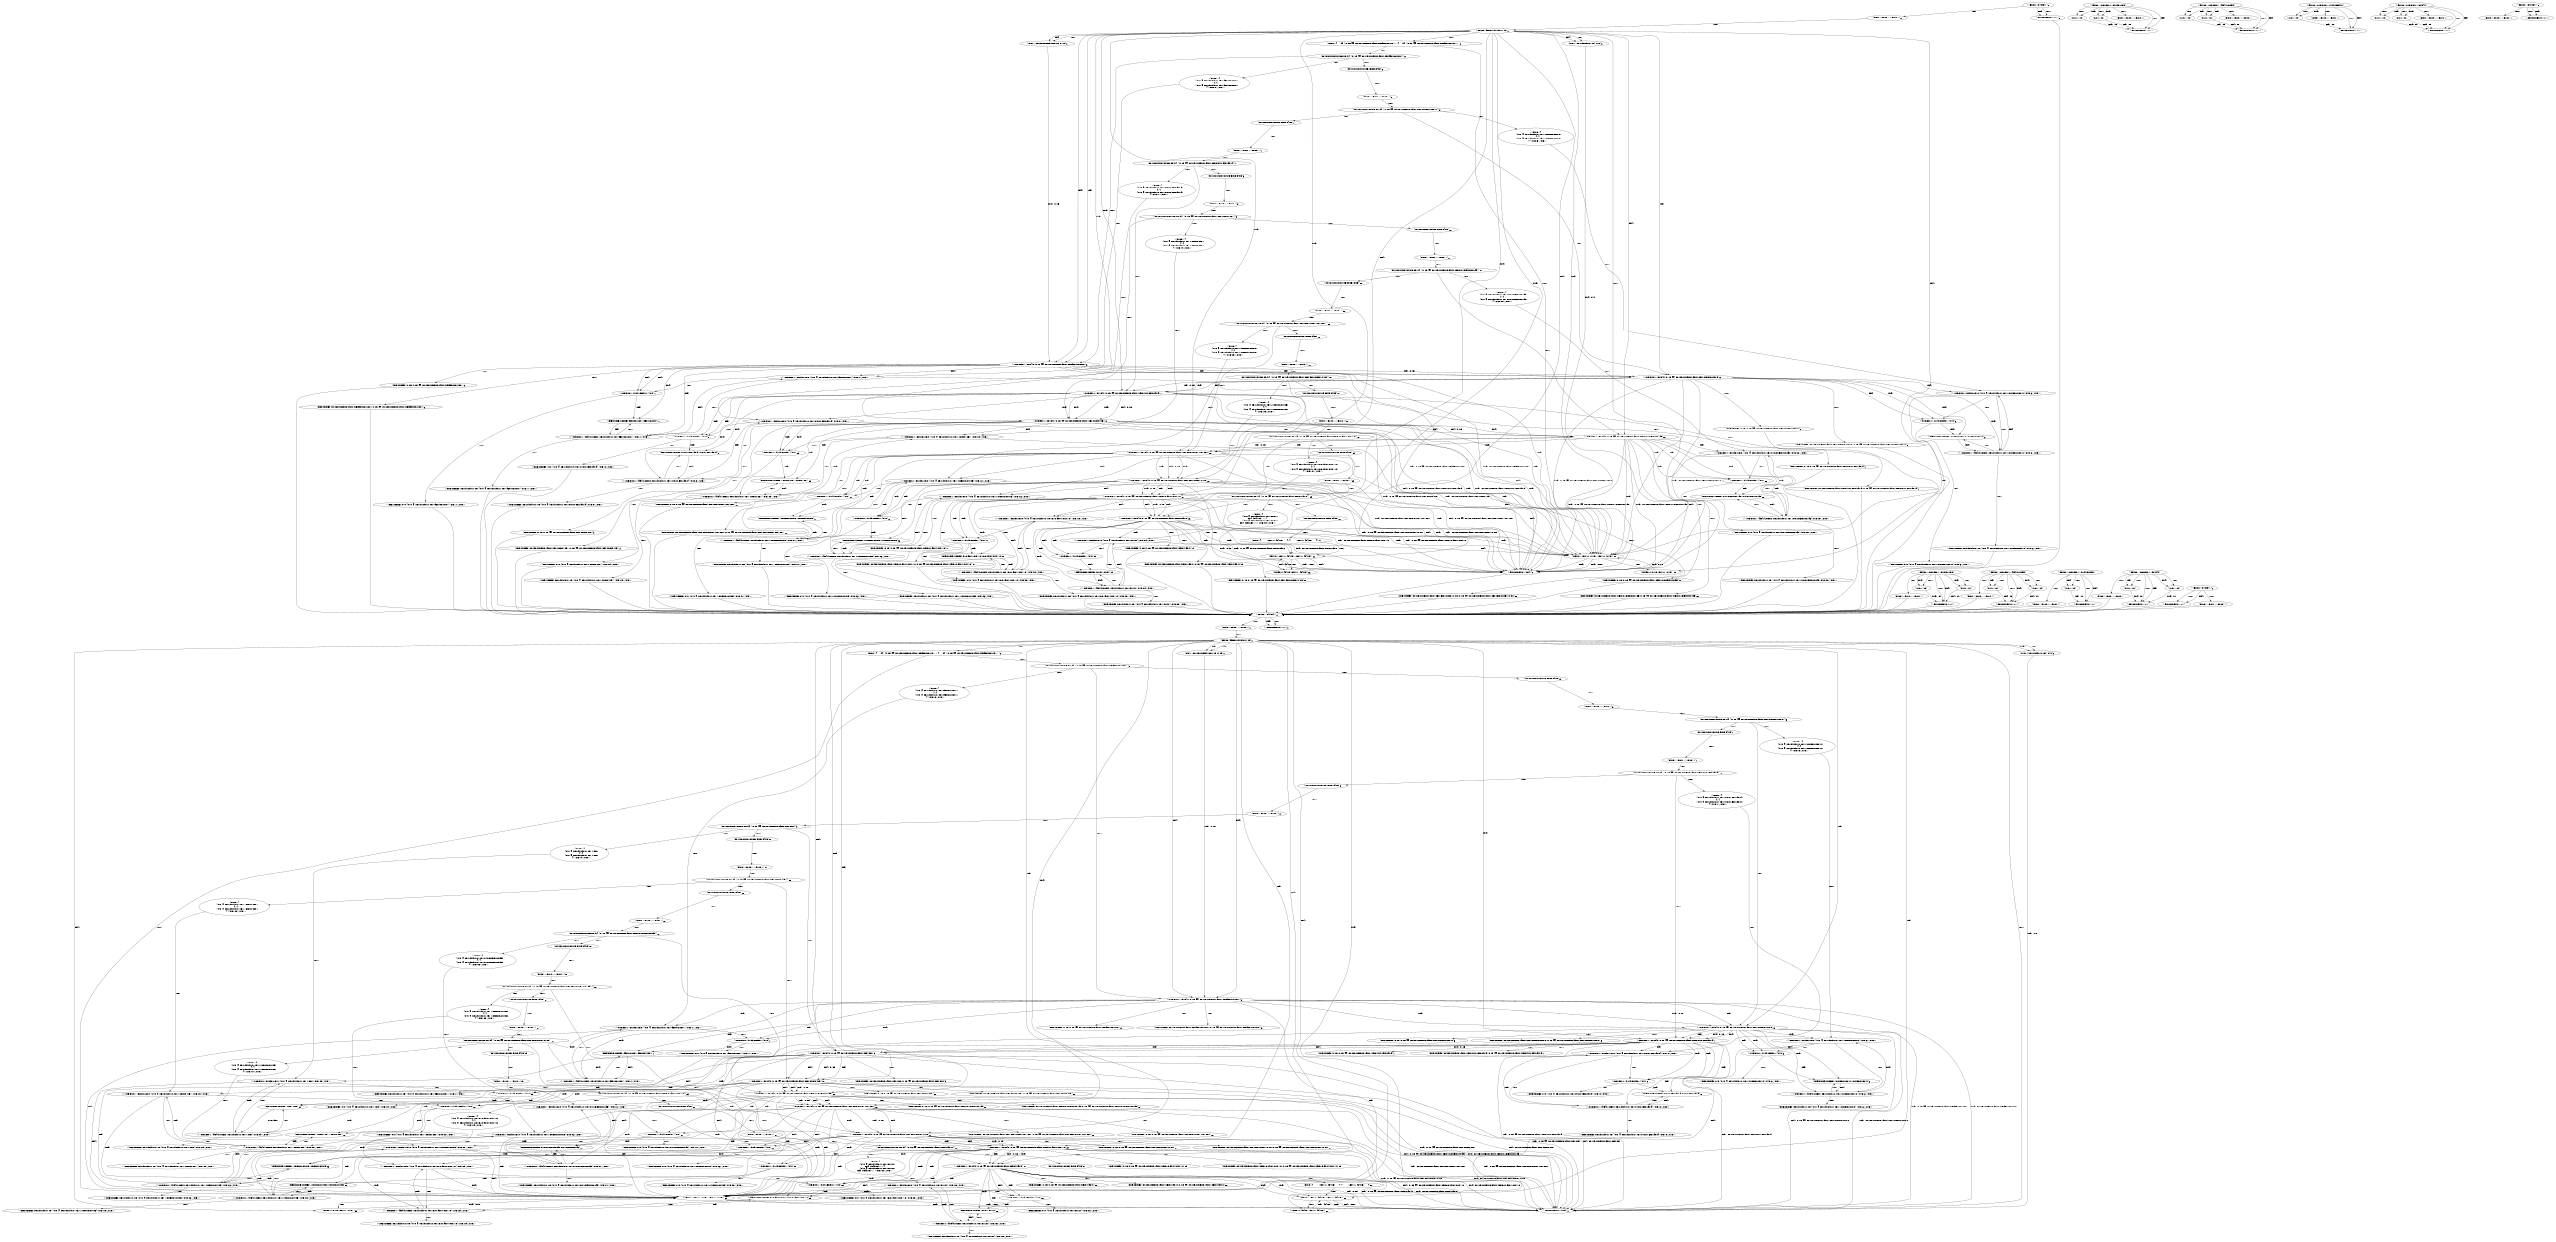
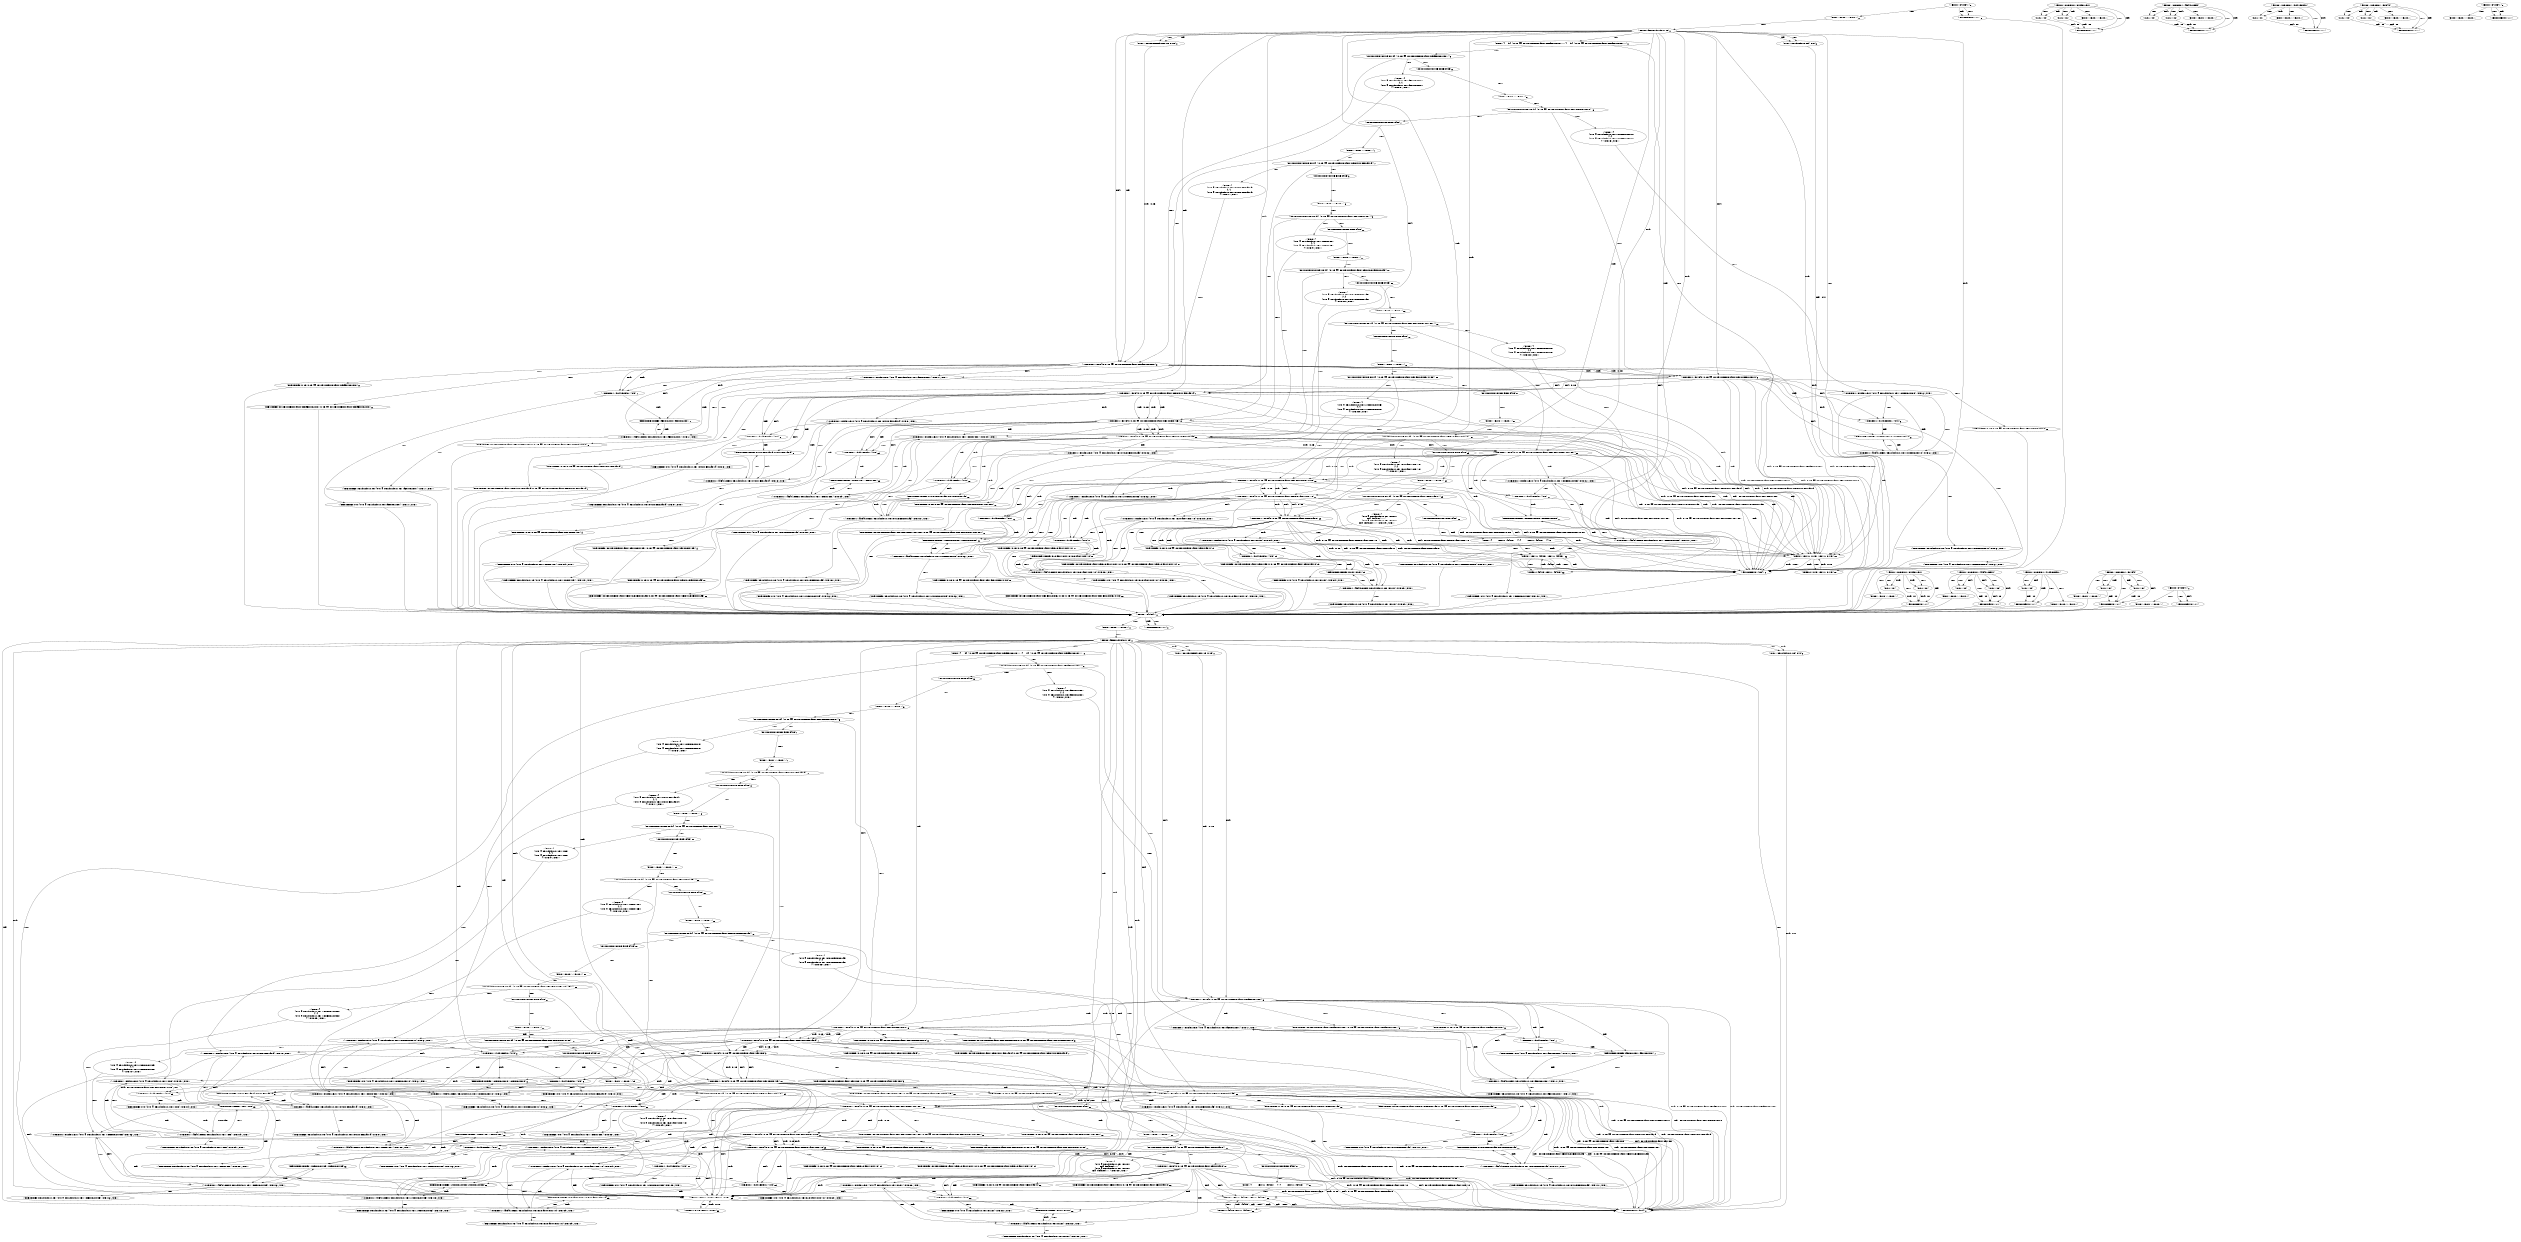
none -> (1308, 580)
(599, 1088) -> (147, 1088)
